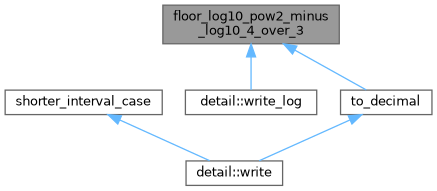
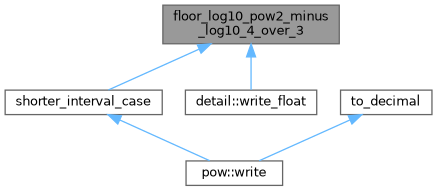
(331, 70) -> (154, 70)
(251, 102) -> (251, 102)
(234, 173) -> (234, 173)
